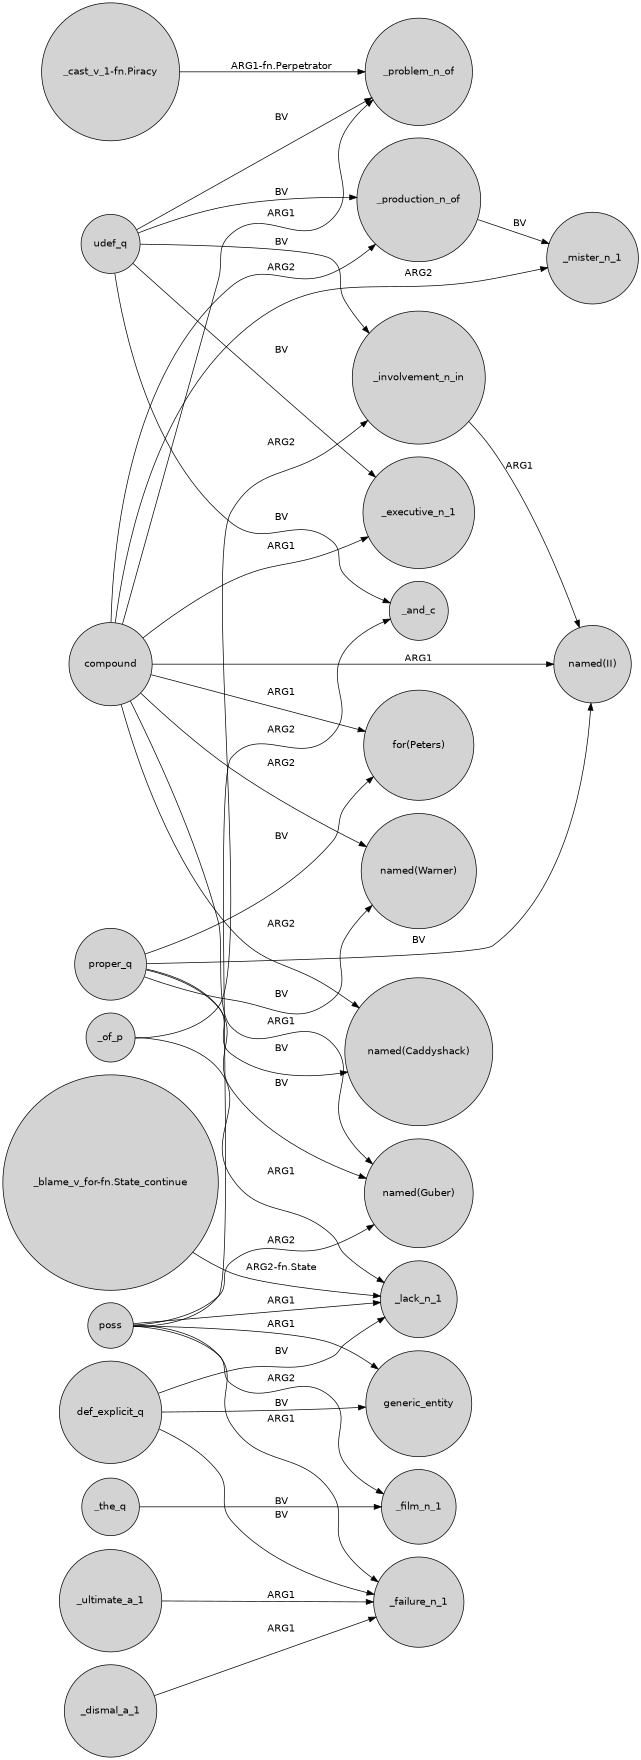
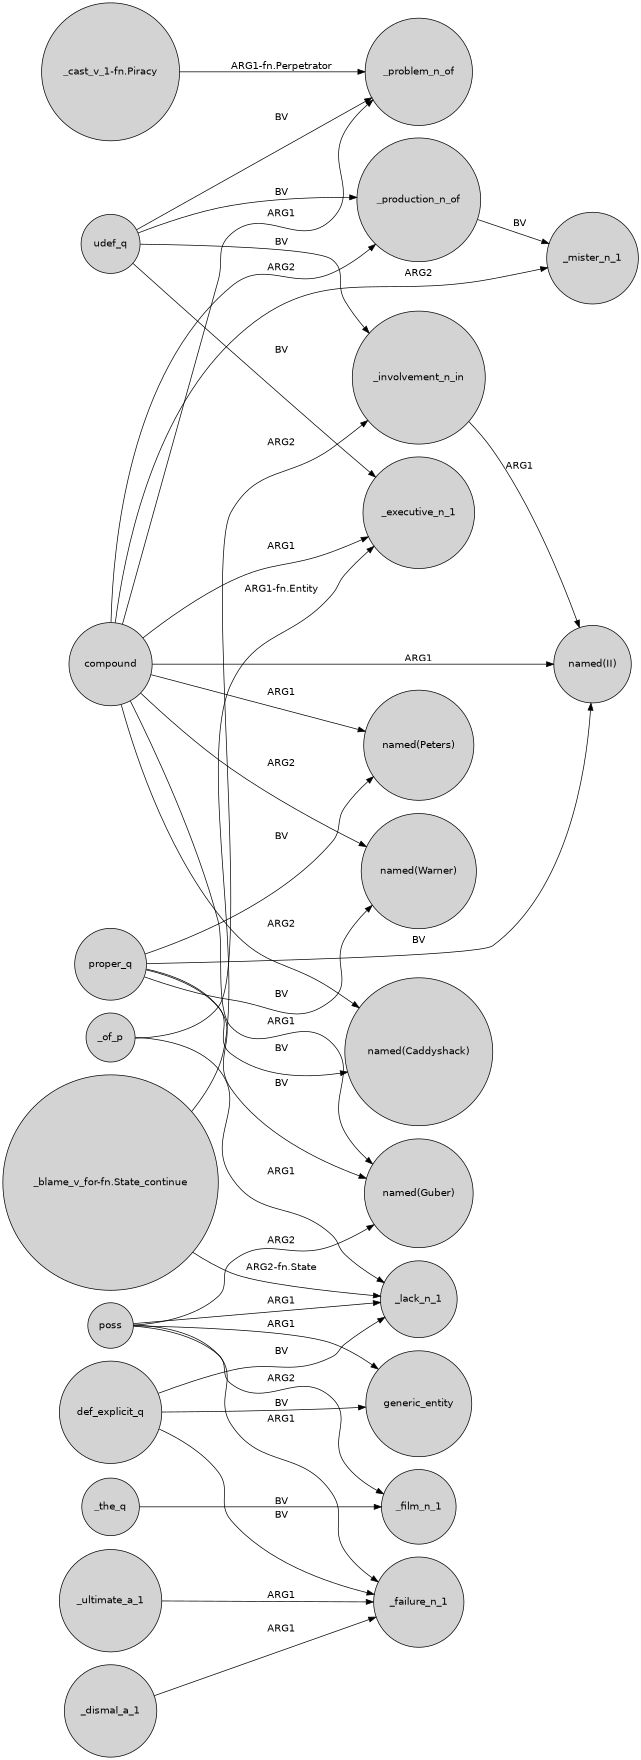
(419, 611) -> none
(419, 745) -> (419, 745)
none -> (219, 805)
